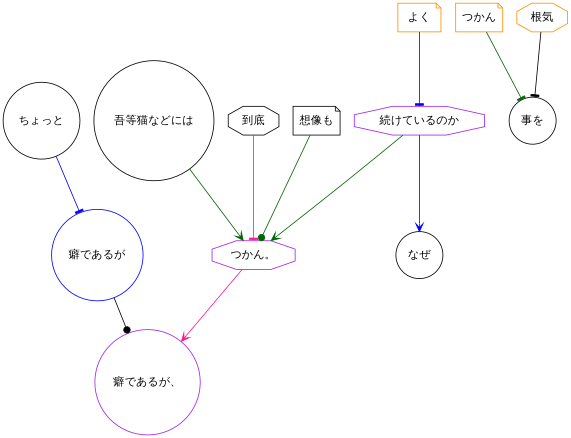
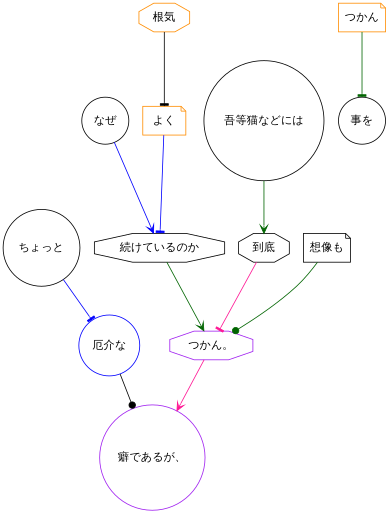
(538, 63) -> (164, 67)
(419, 121) -> (160, 248)
(419, 179) -> (132, 184)
(214, 202) -> (264, 203)
(97, 255) -> (109, 345)
